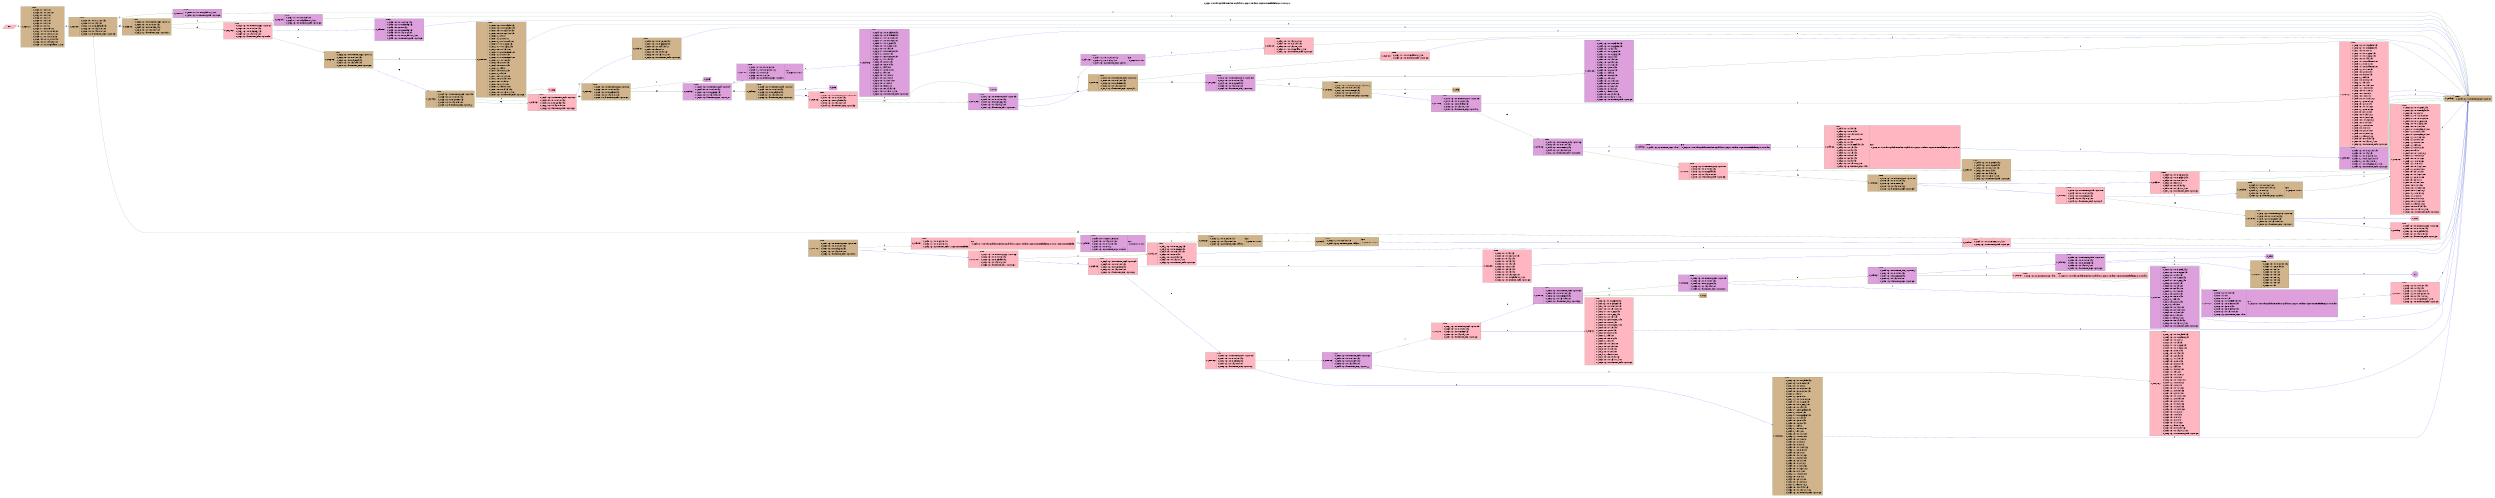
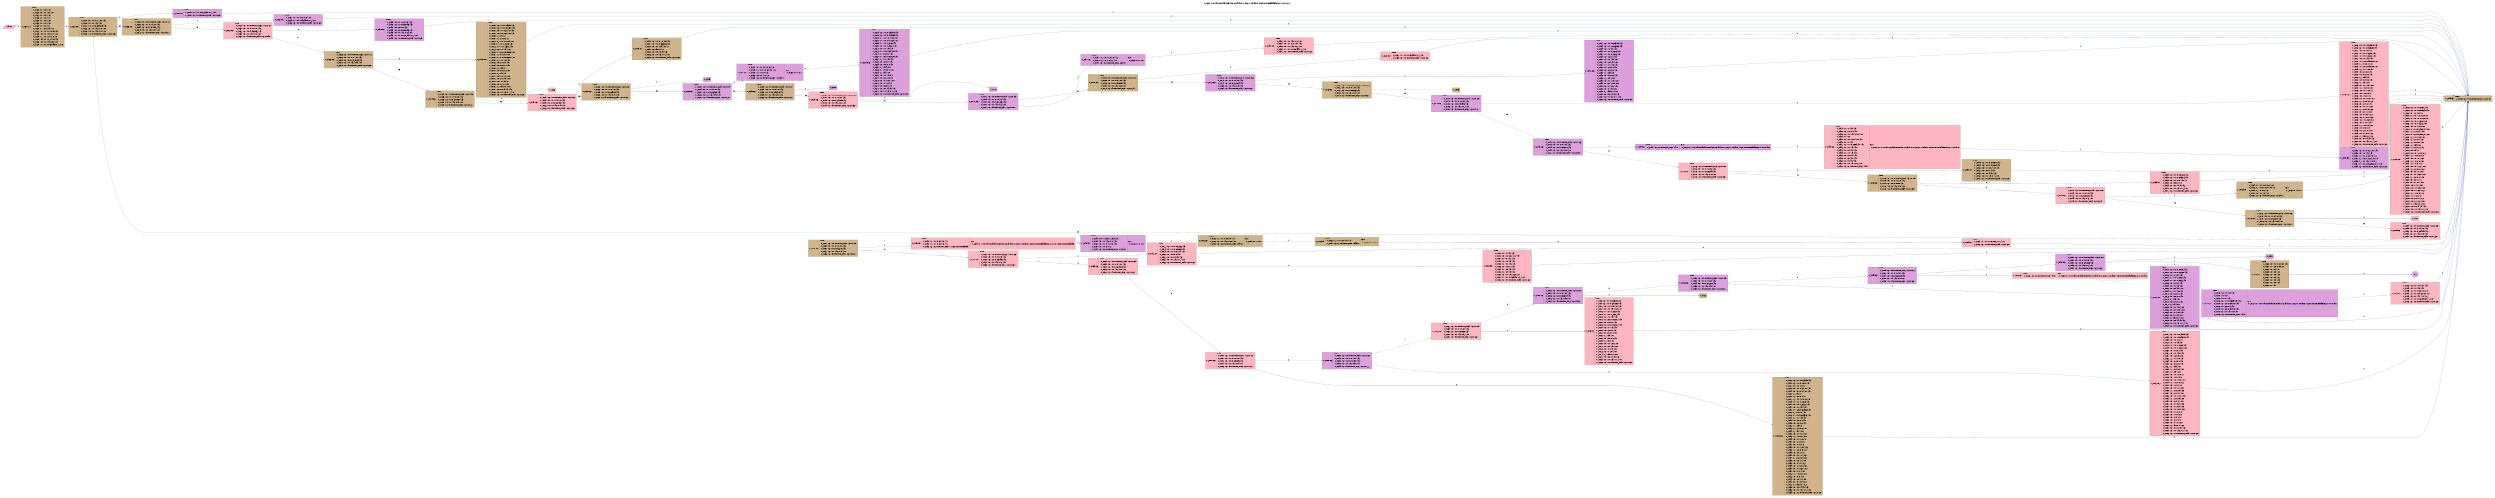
(10, 27) -> (10, 27)
